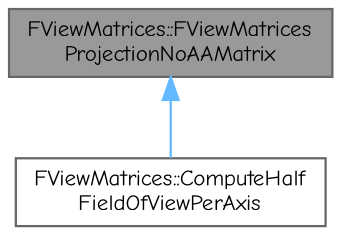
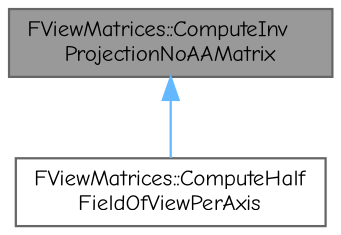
(171, 43) -> (171, 43)
